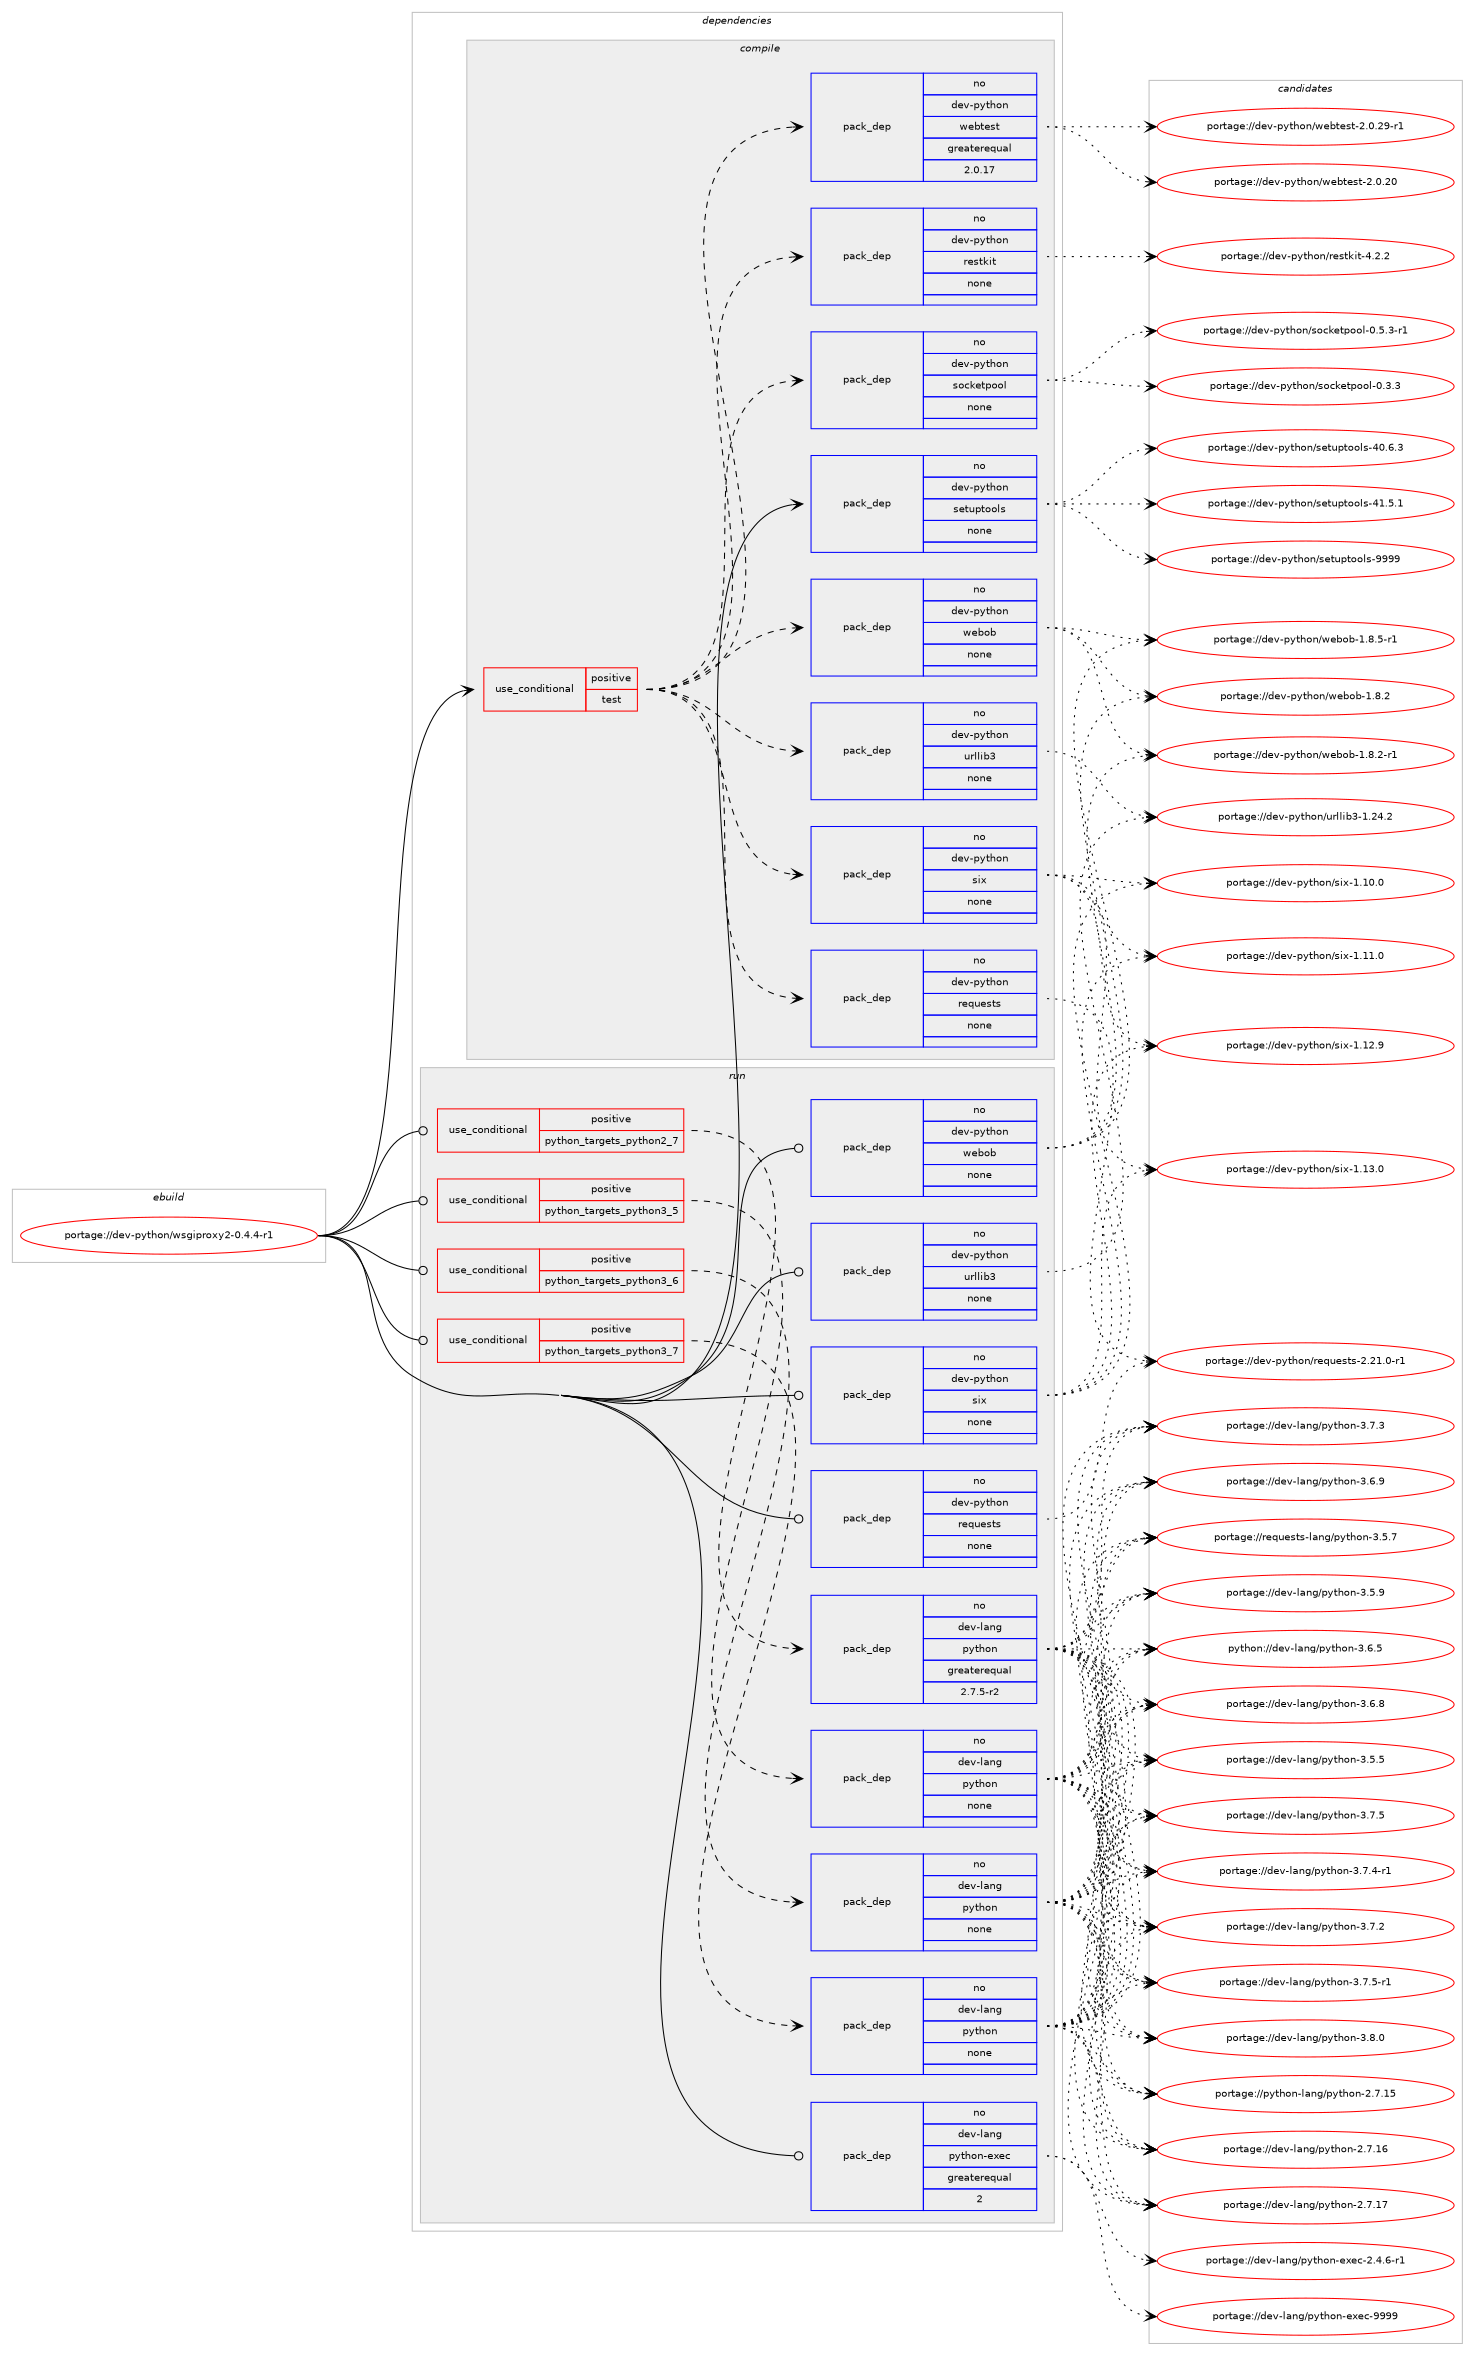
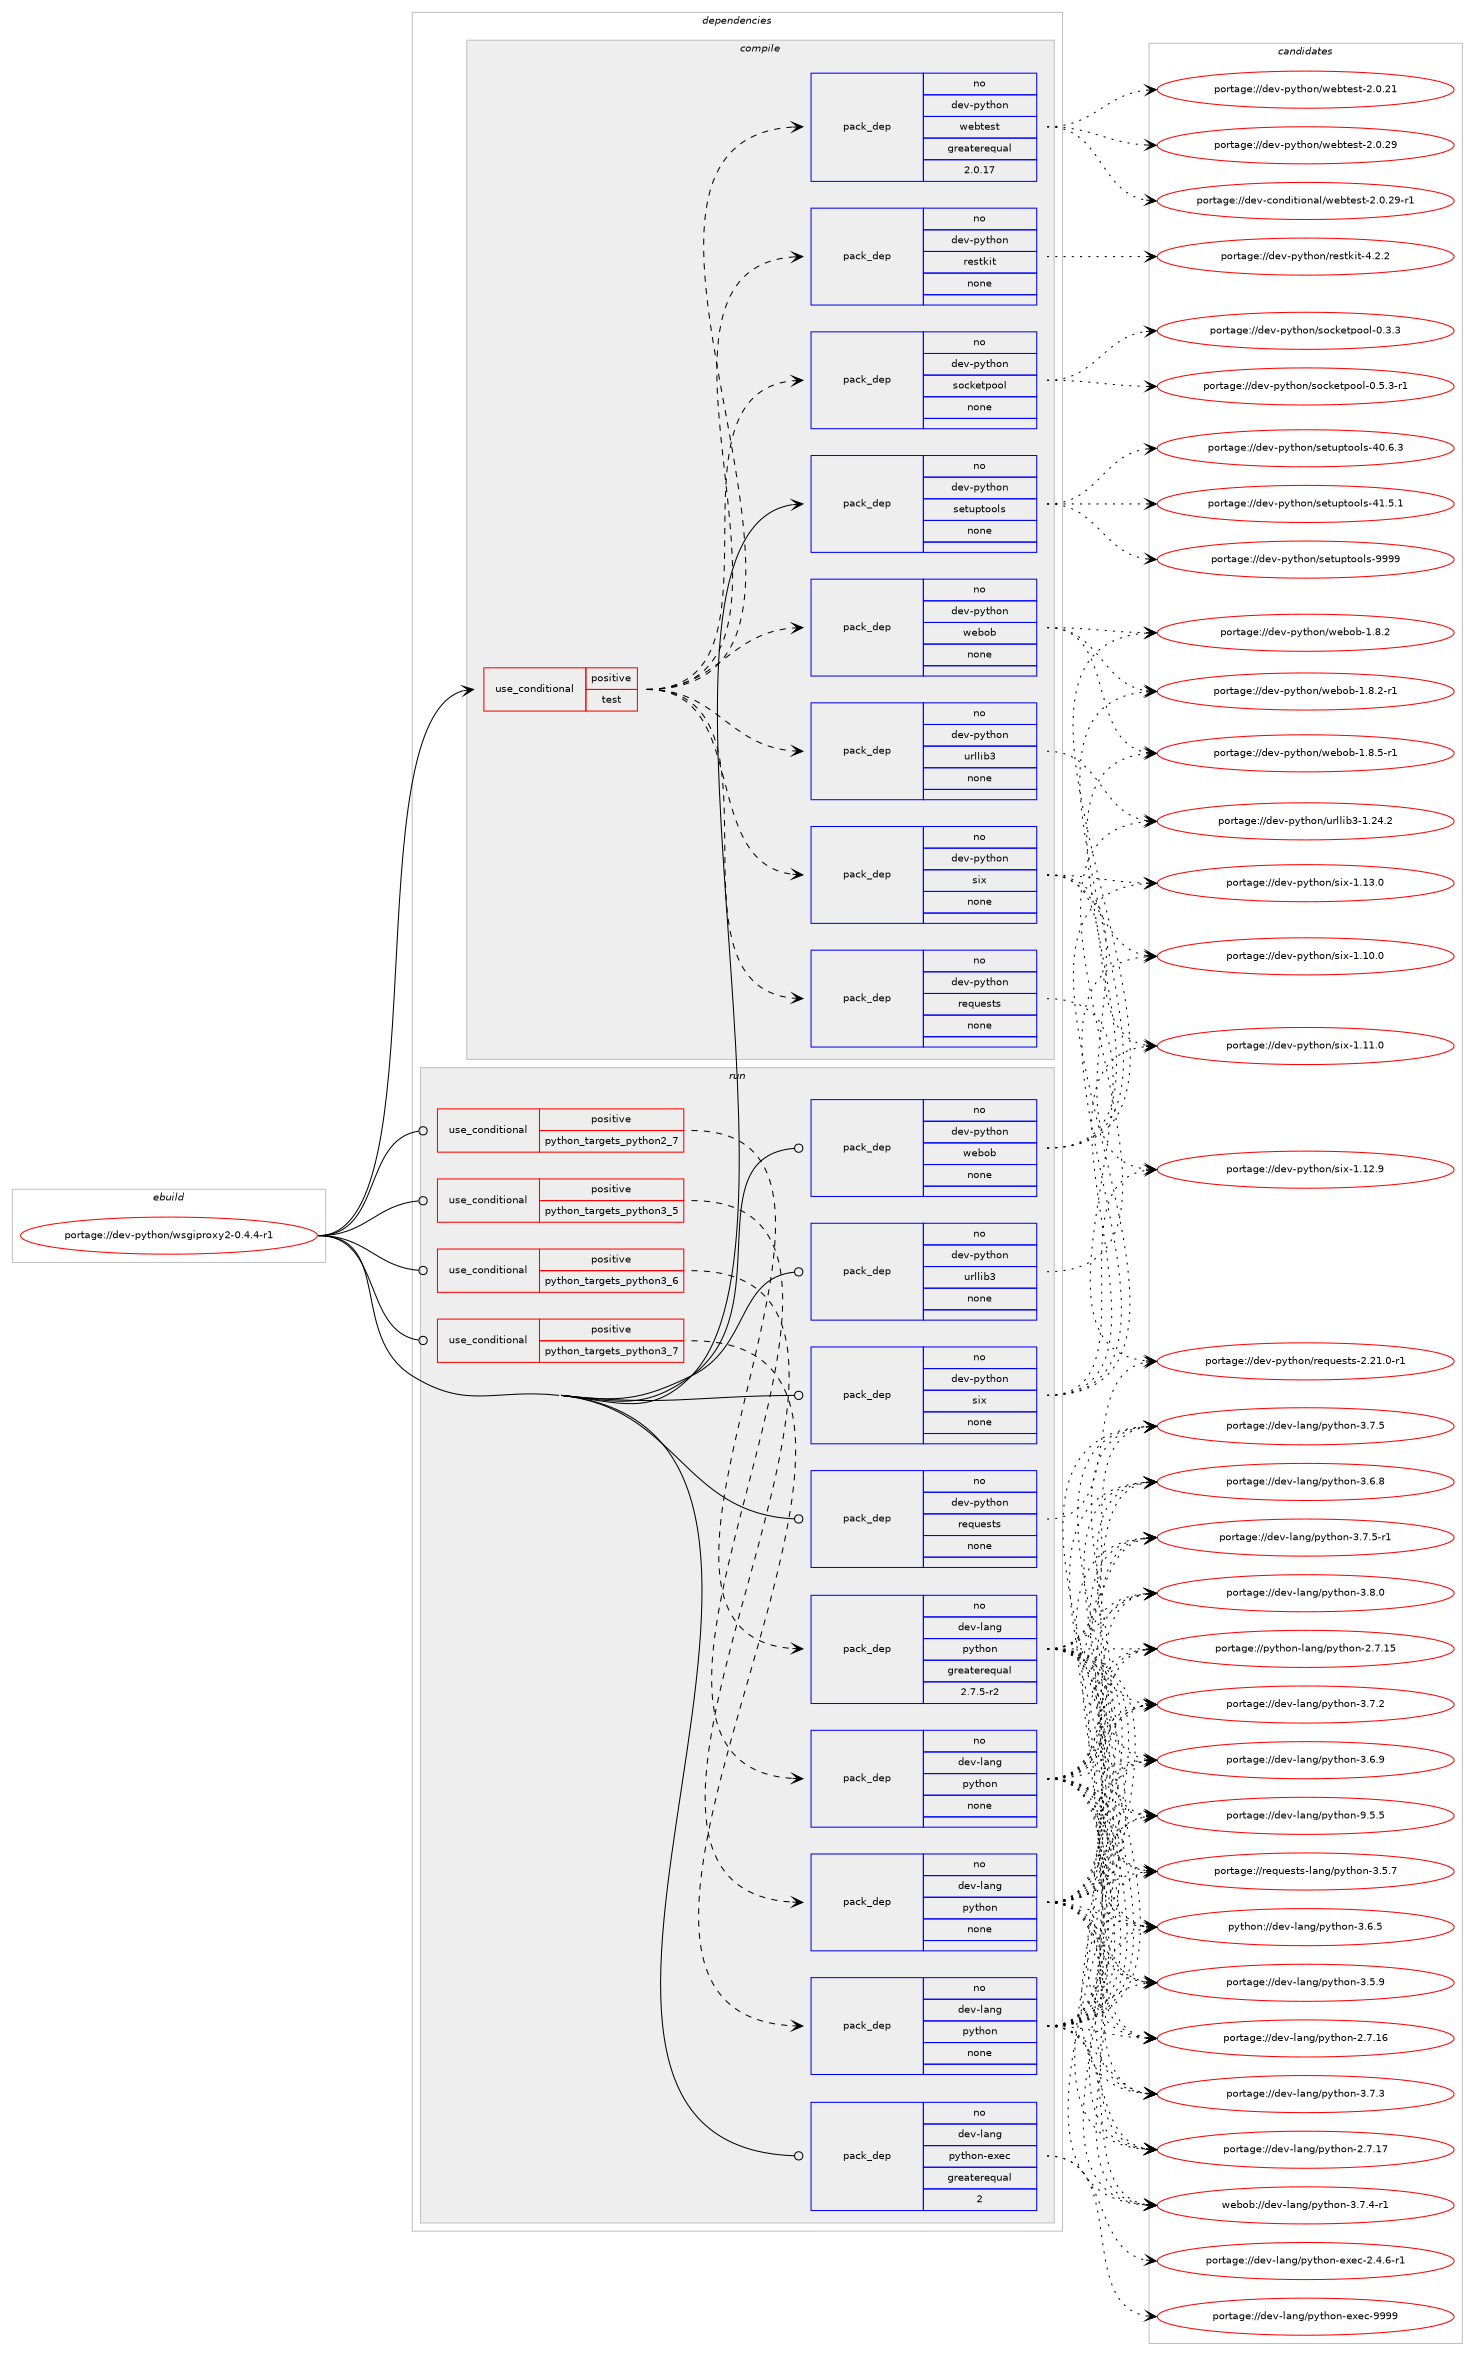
none -> (1306, 90)
(1306, 127) -> (1306, 201)
(1306, 182) -> (1306, 145)
(1306, 1760) -> (1306, 1816)
(1306, 1871) -> (1306, 2205)
